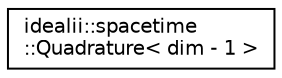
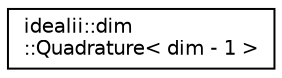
(141, 39) -> (141, 39)
